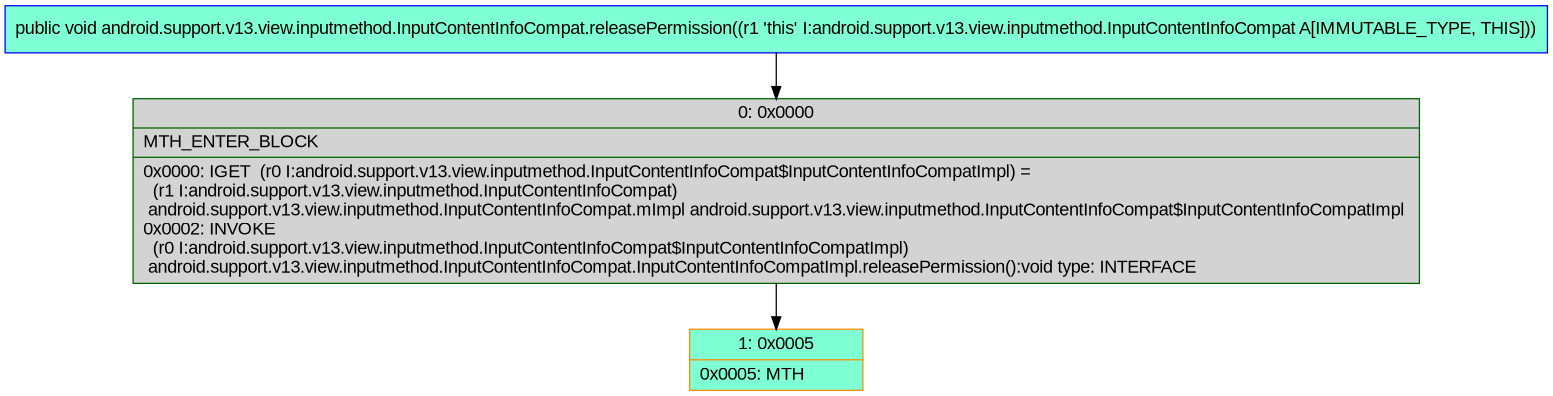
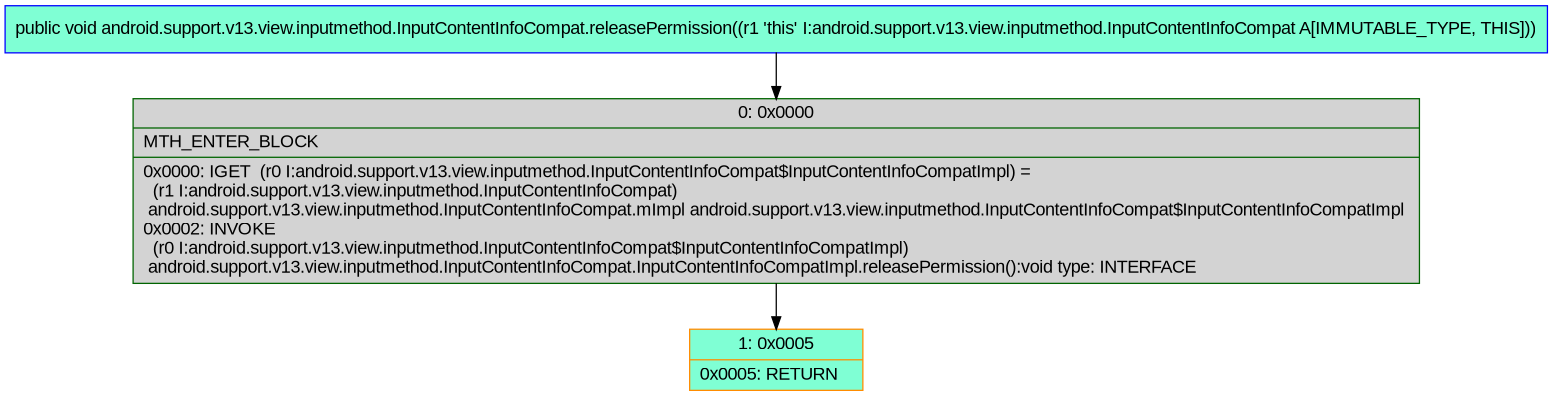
(760, 374) -> (776, 374)
